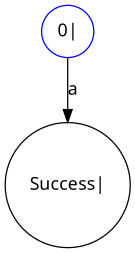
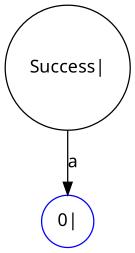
(68, 84) -> (68, 156)
